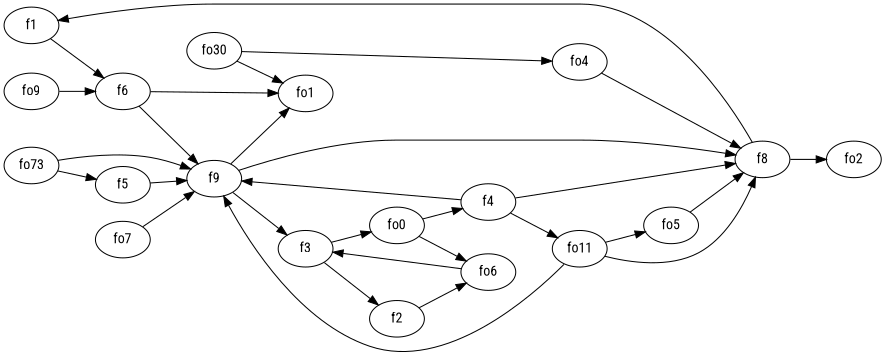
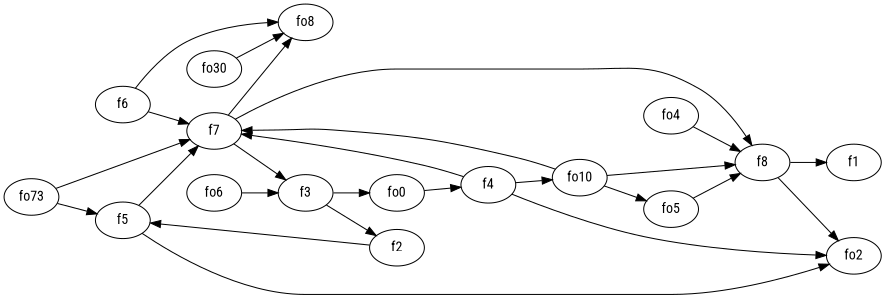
(73, 55) -> none
(392, 56) -> none
(31, 91) -> none
(306, 93) -> (306, 22)
(214, 179) -> (214, 131)
(620, 182) -> (661, 240)
(123, 240) -> none
(438, 246) -> none
(580, 249) -> (580, 178)
none -> (475, 294)
(438, 298) -> (265, 235)
